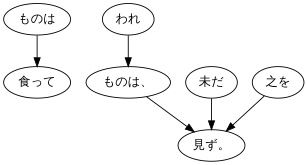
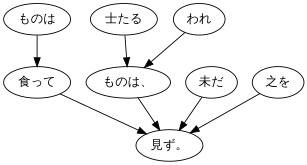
none -> (124, 19)
none -> (99, 112)
